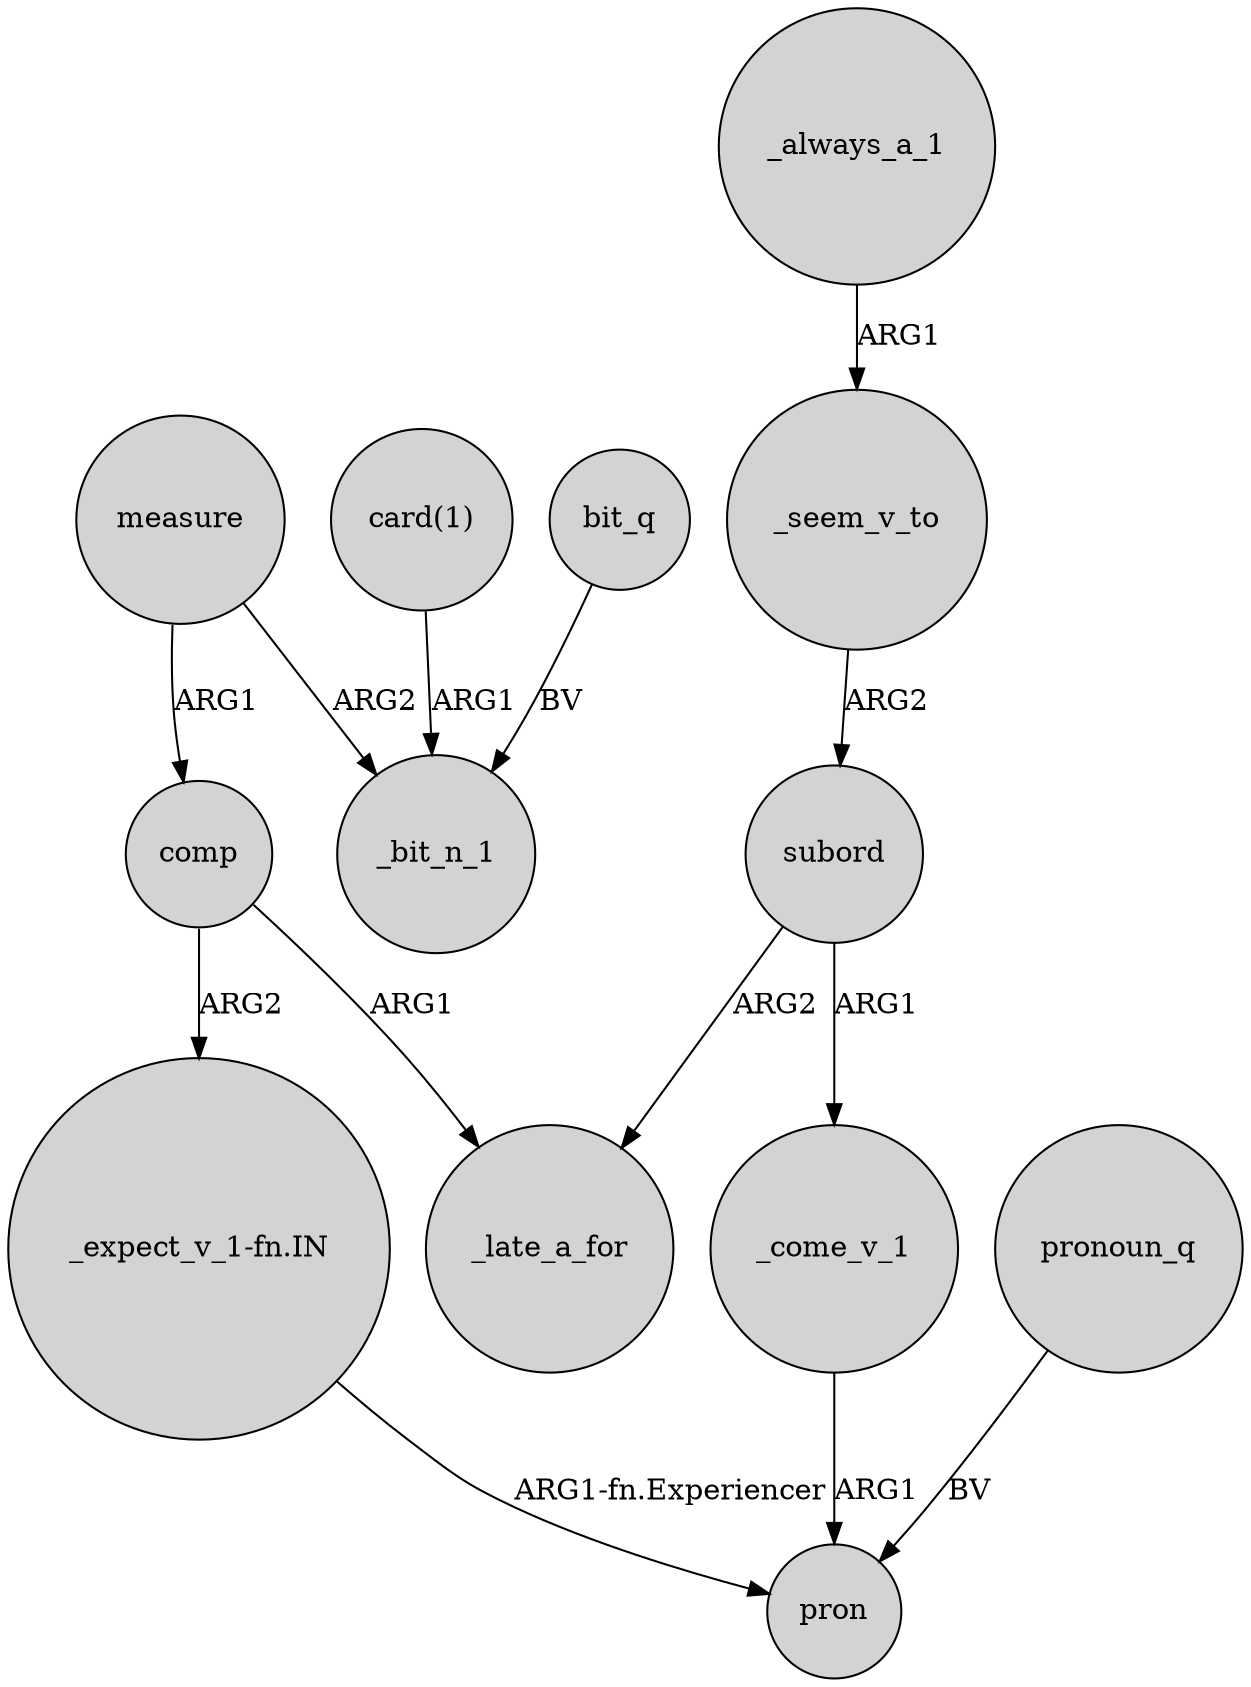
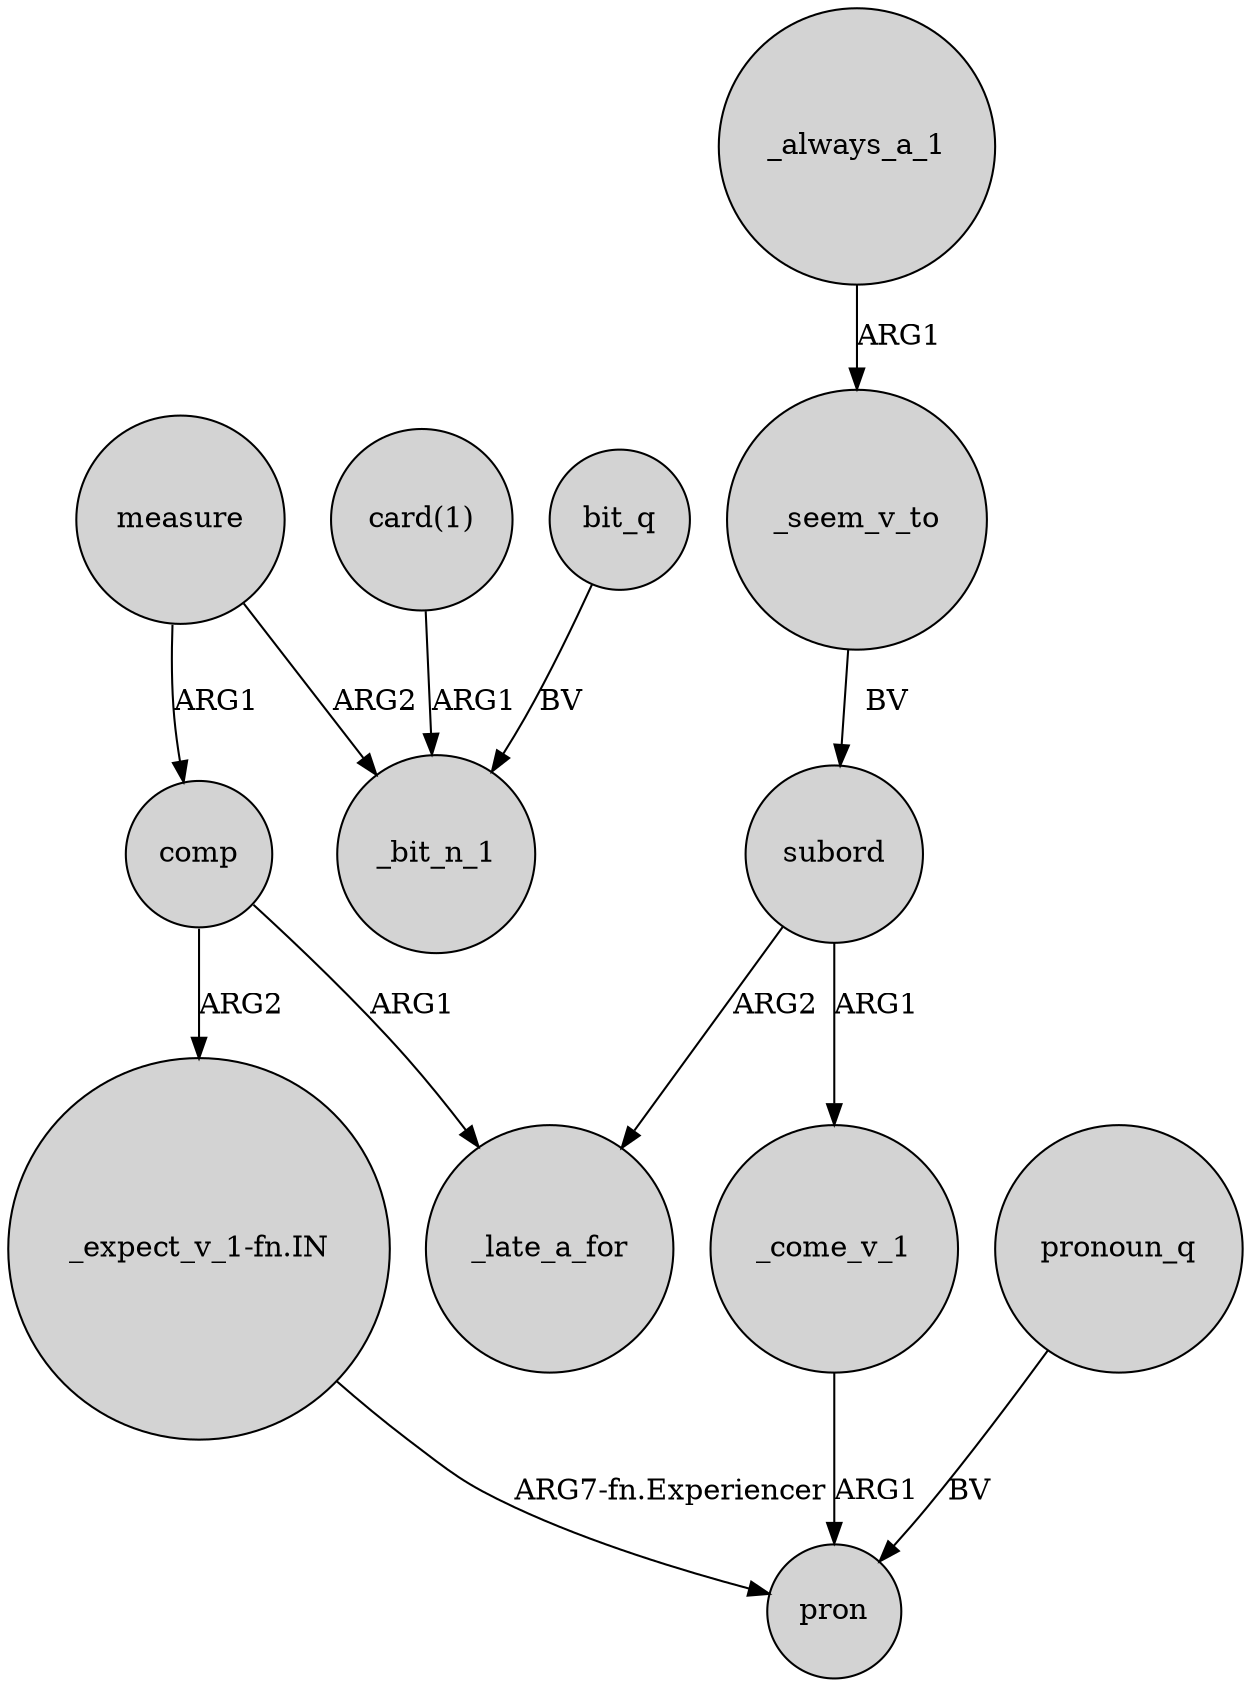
(887, 702) -> (887, 702)
(670, 1492) -> (670, 1492)
